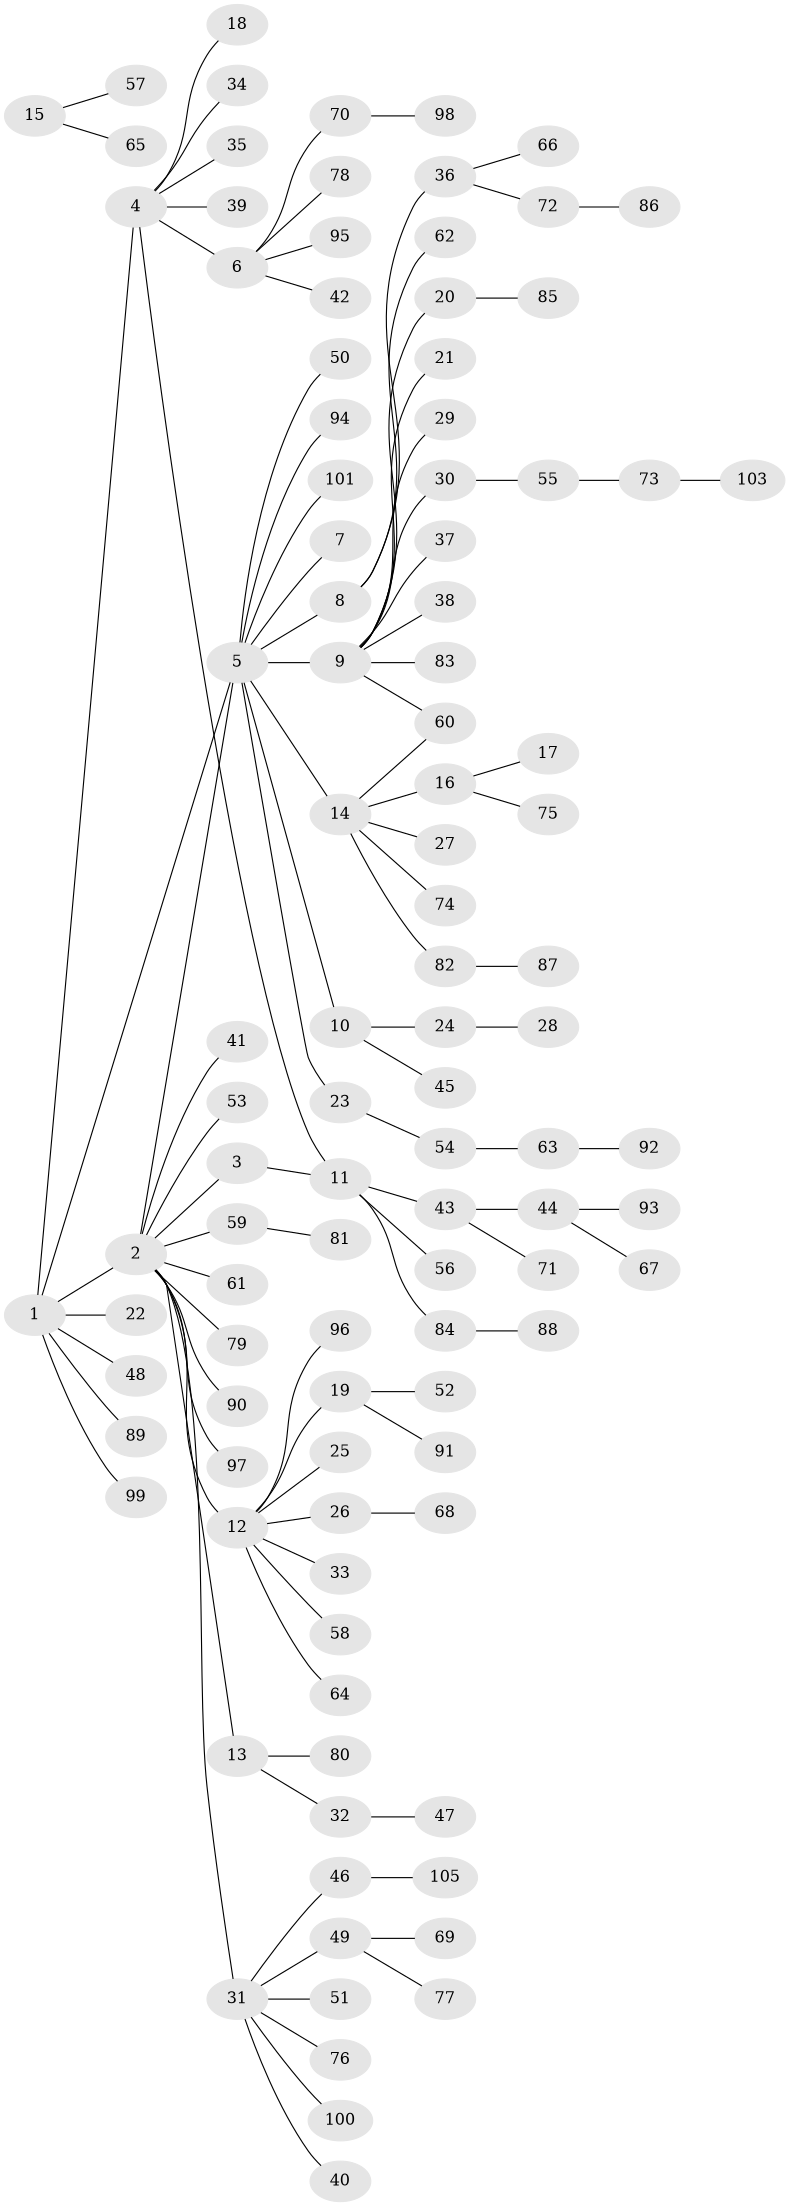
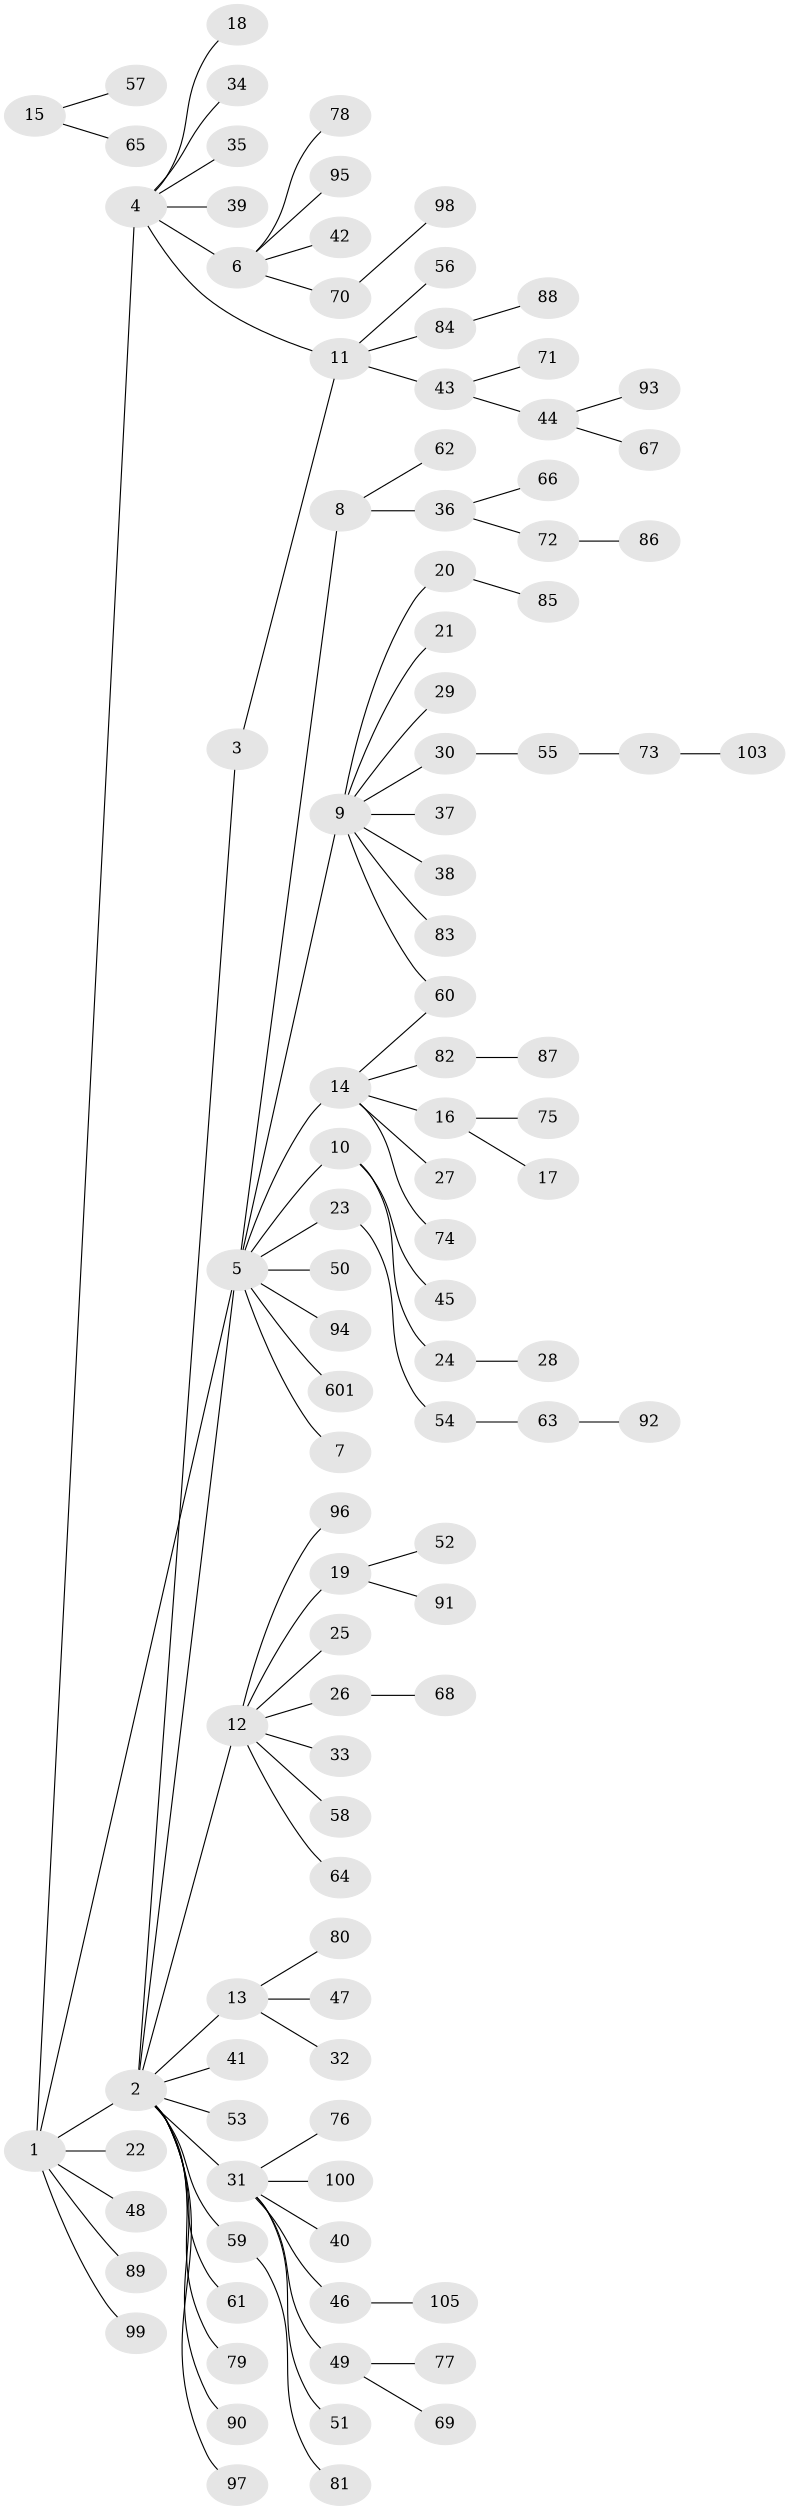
(340, 480) -> (340, 1392)
(393, 1817) -> (289, 1999)
